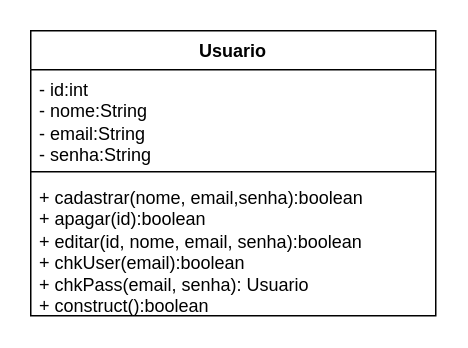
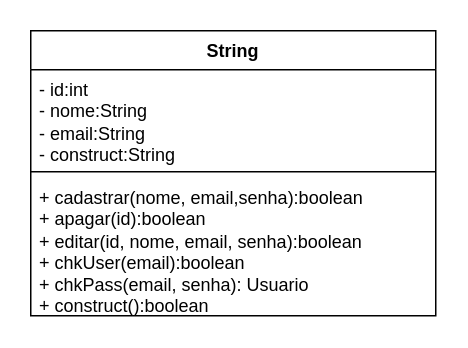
(233, 52) -> (233, 52)
(103, 123) -> (123, 123)
